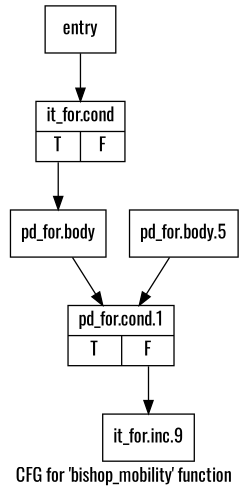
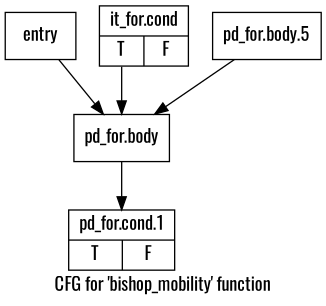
(80, 71) -> (77, 82)
(158, 276) -> (200, 83)
(148, 438) -> none
